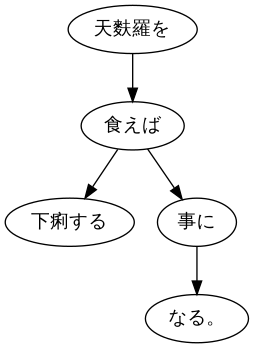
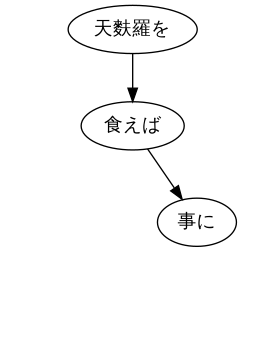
(70, 222) -> none
(197, 319) -> none
